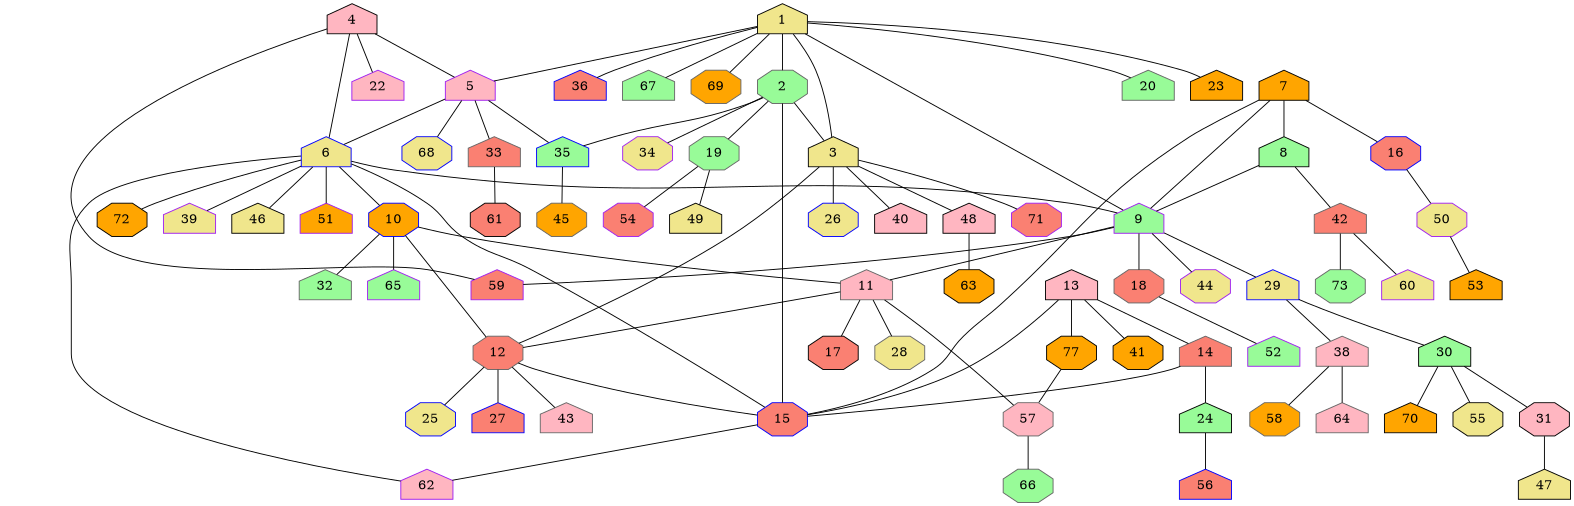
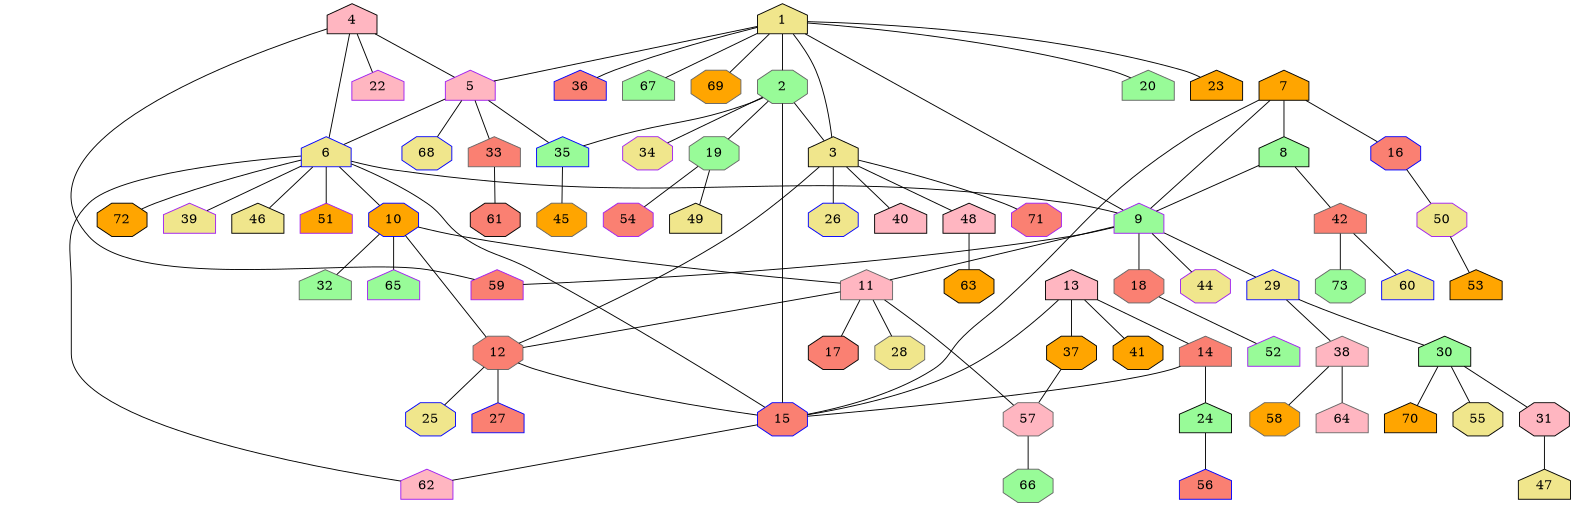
(1408, 286) -> (1408, 286)
(1072, 353) -> (1072, 353)
(566, 419) -> none
